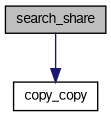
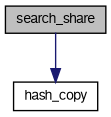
(56, 96) -> (56, 96)
